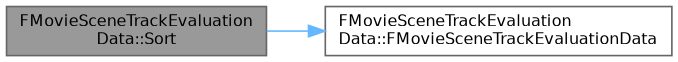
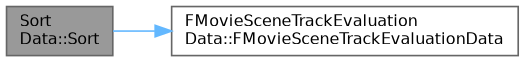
(136, 31) -> (60, 31)
